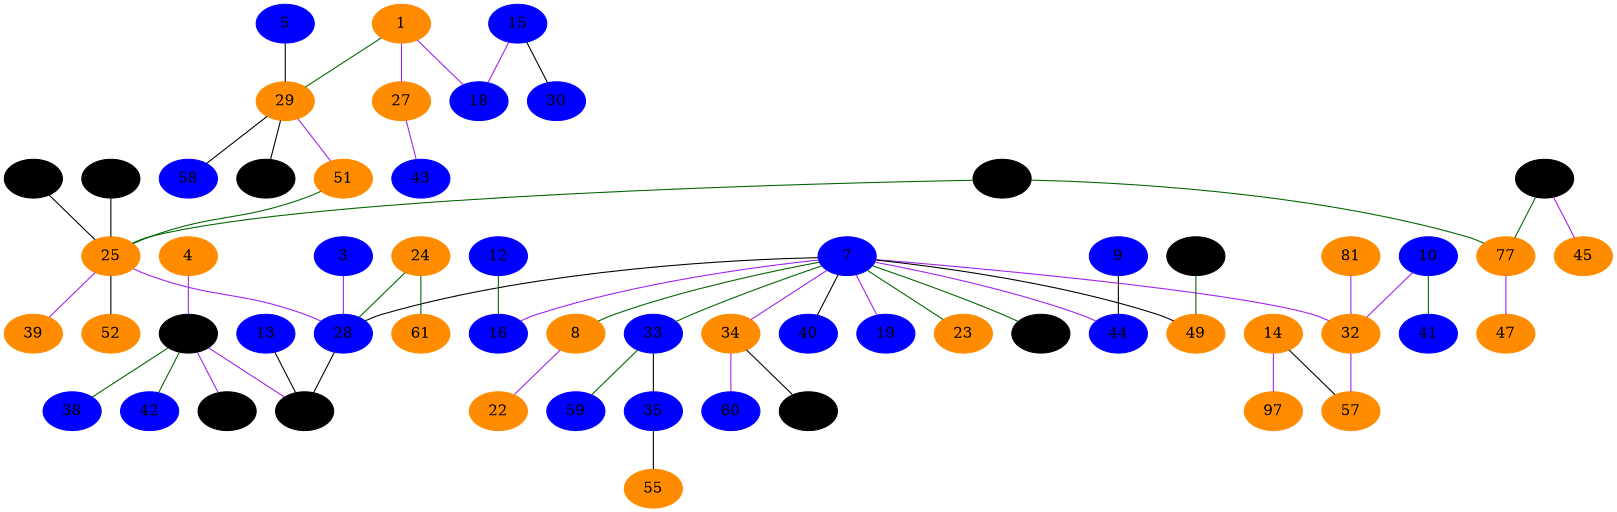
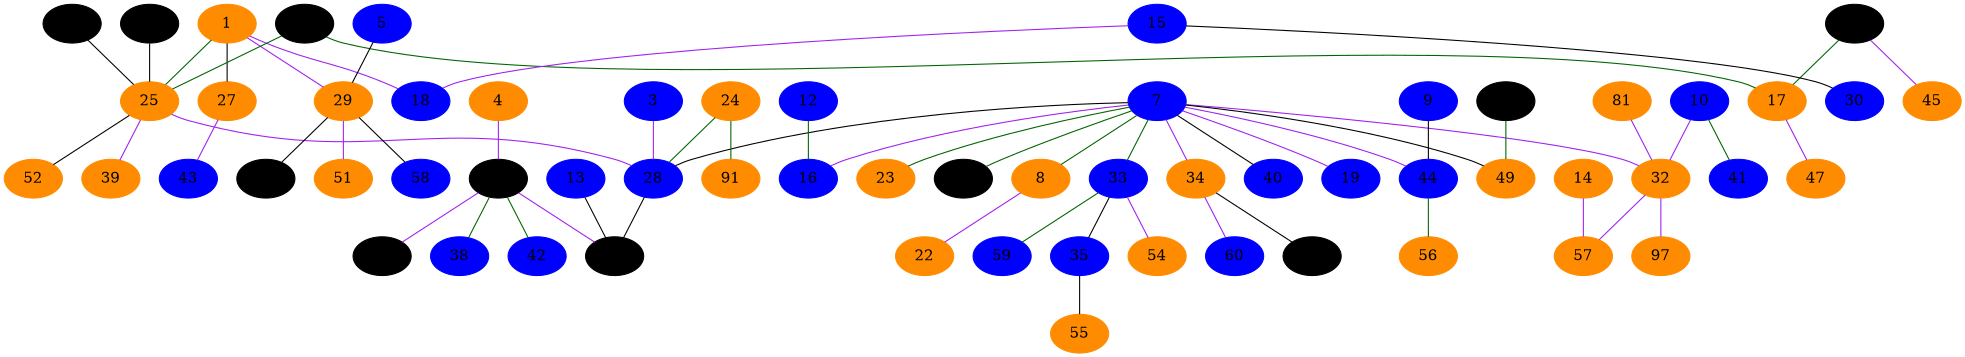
(343, 63) -> (285, 63)
(401, 63) -> (227, 55)
(251, 213) -> (188, 62)
none -> (1157, 256)
none -> (1428, 256)
(1506, 256) -> (1777, 101)
(421, 334) -> (731, 179)
(1312, 372) -> (1583, 218)
(1273, 373) -> (1661, 218)
